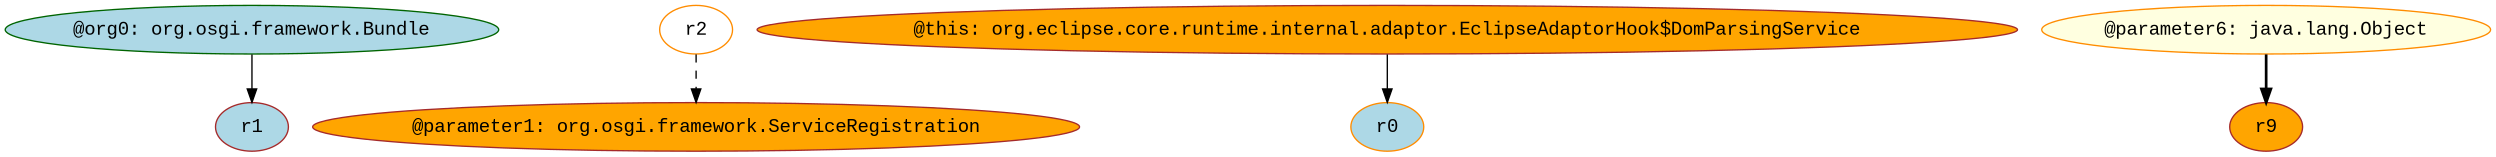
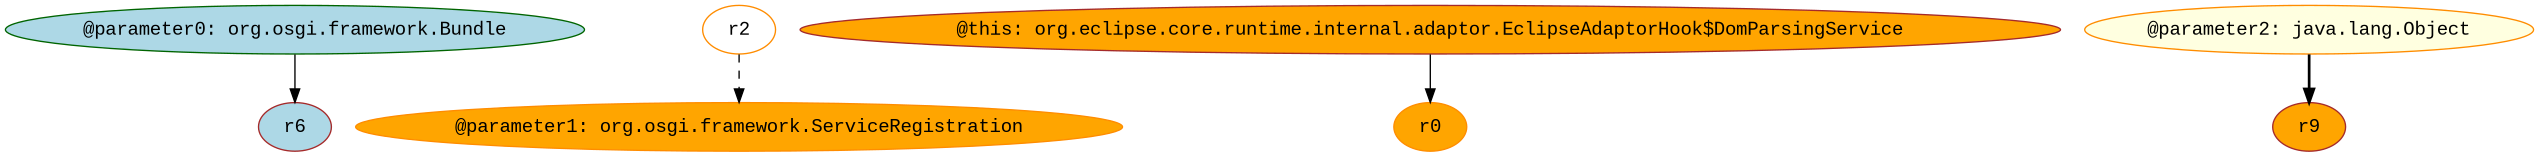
(252, 30) -> (295, 30)
(2266, 30) -> (2309, 30)
(252, 127) -> (295, 127)
(696, 127) -> (739, 127)
(1387, 127) -> (1430, 127)
